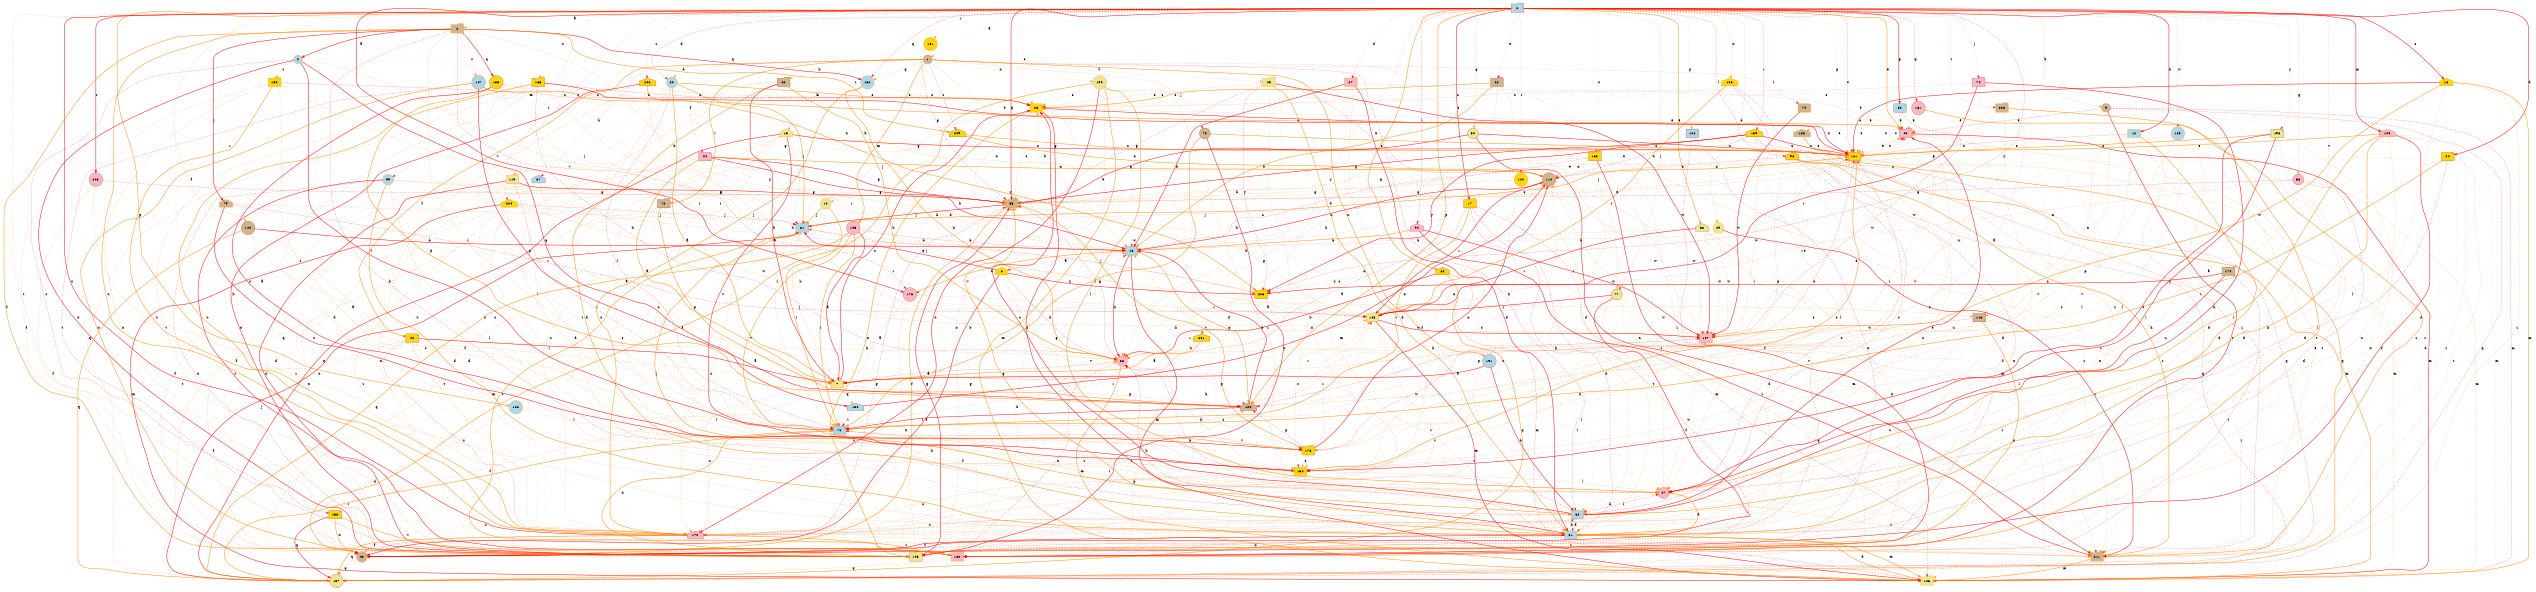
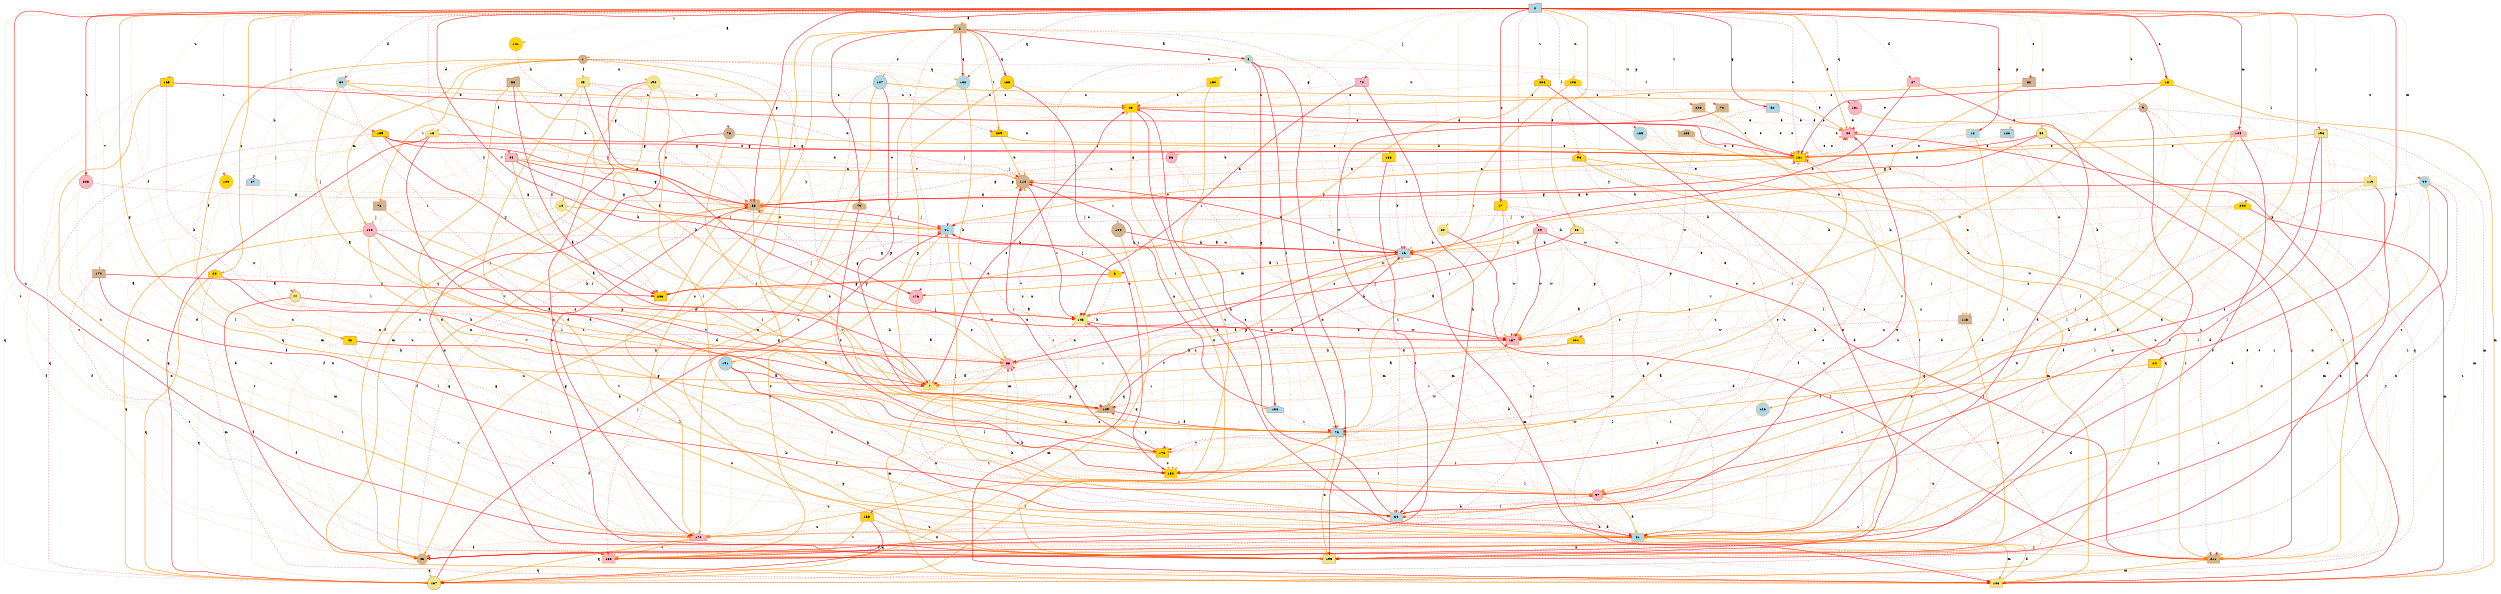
(1977, 164) -> (1099, 169)
(729, 213) -> (376, 216)
(390, 282) -> (1375, 284)
(1748, 338) -> (1504, 361)
(829, 526) -> (917, 497)
